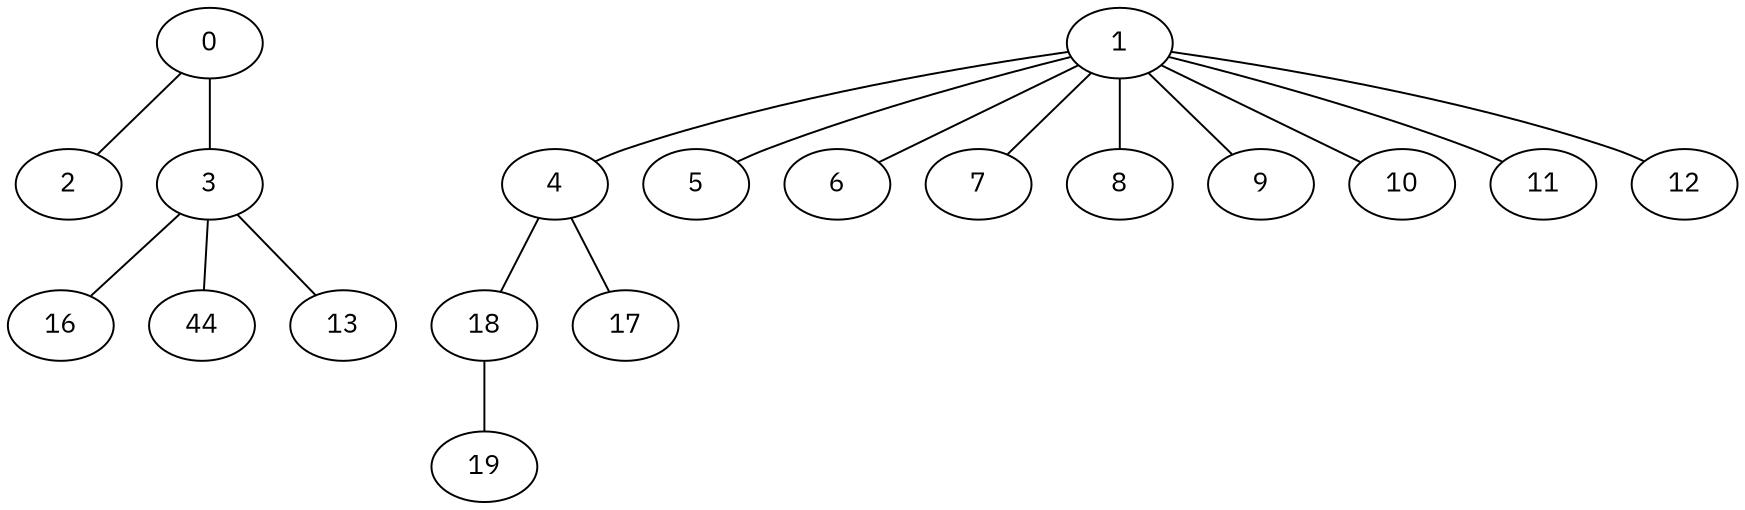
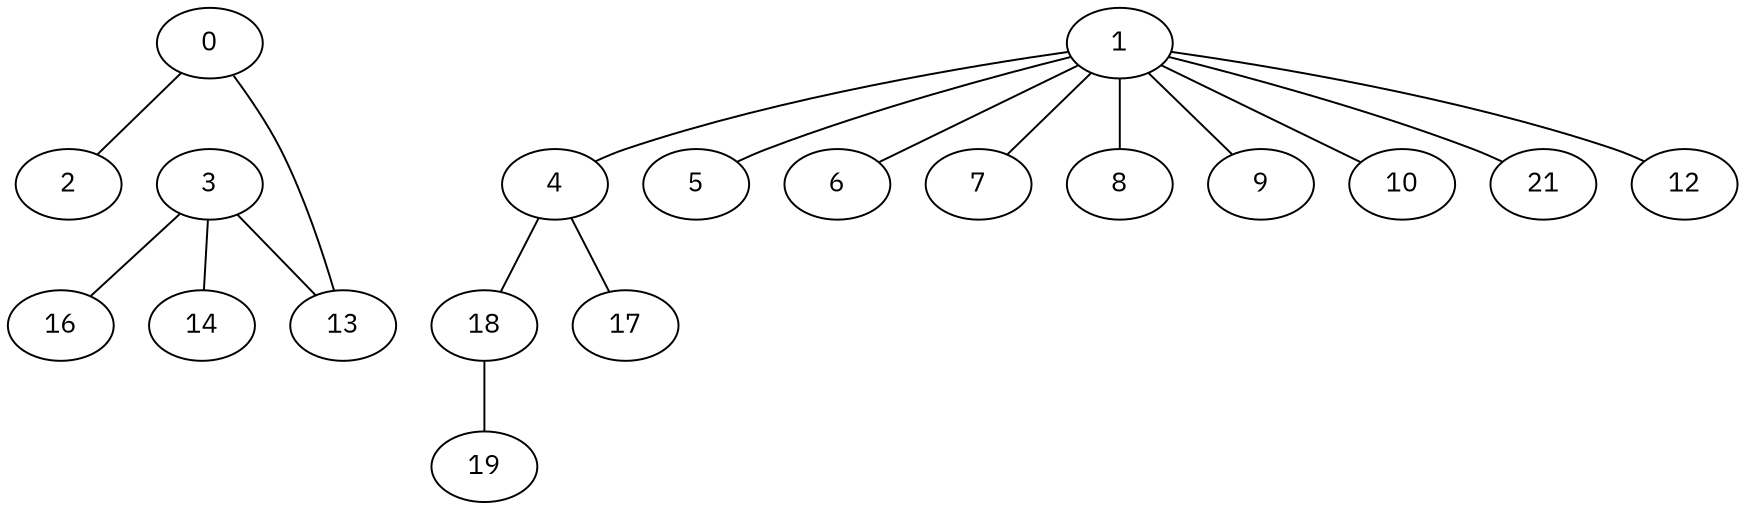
(210, 114) -> (294, 178)
(1543, 184) -> (1543, 184)
(202, 326) -> (202, 326)
